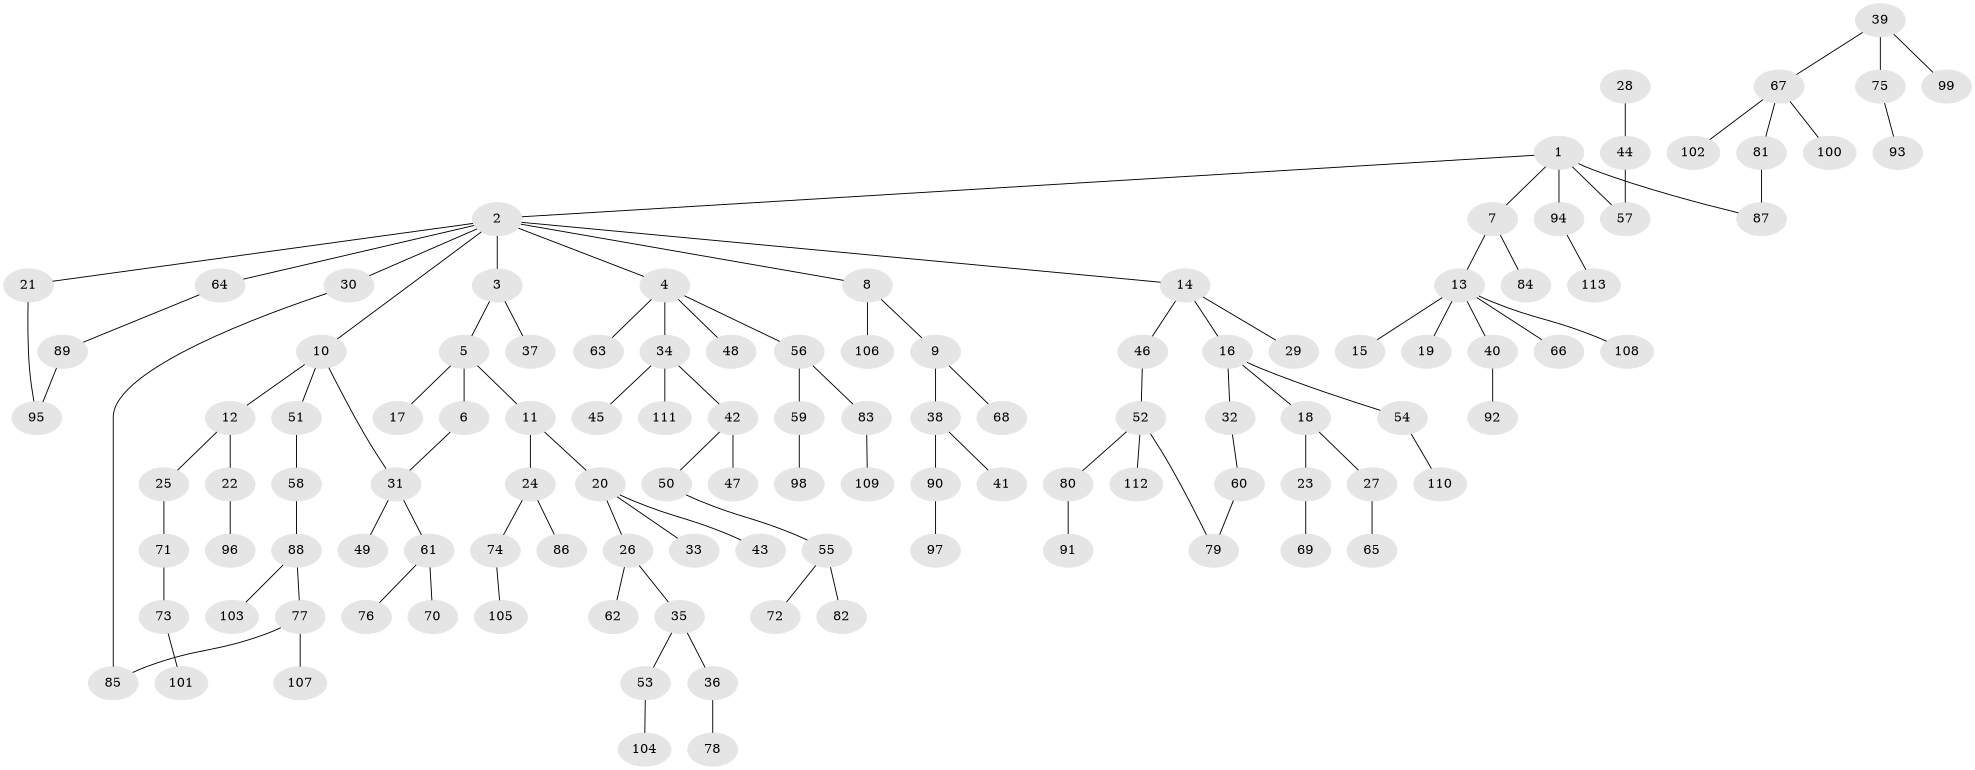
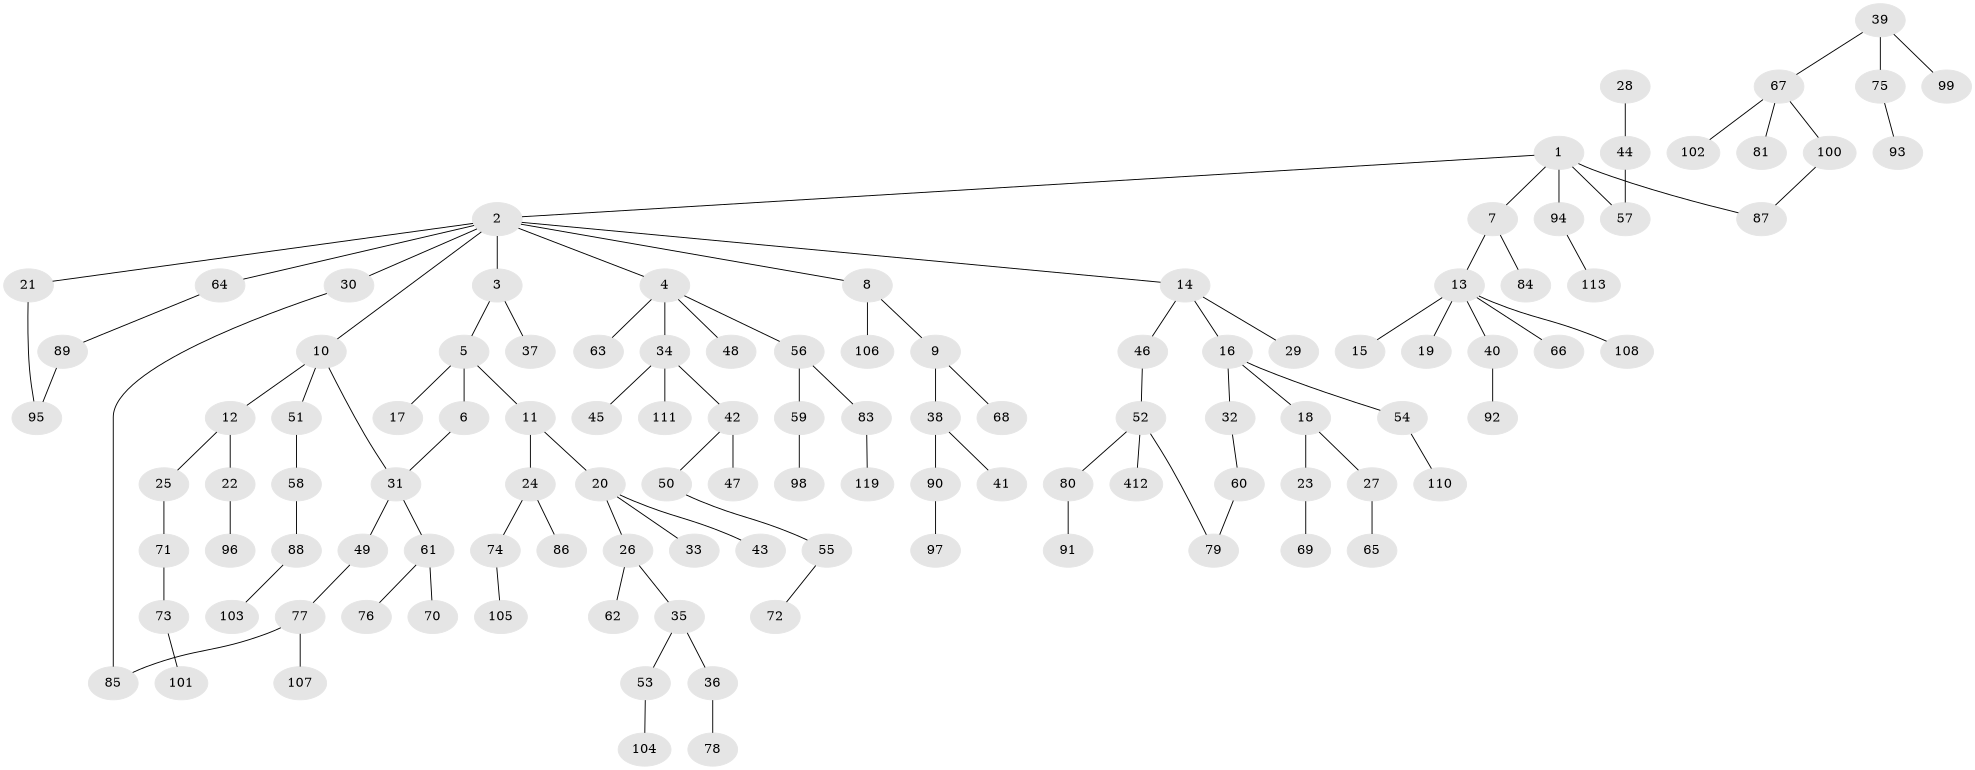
(1762, 186) -> (1796, 186)
(867, 484) -> (867, 484)
(1136, 484) -> (1136, 484)
(298, 584) -> (331, 584)
(842, 617) -> none
